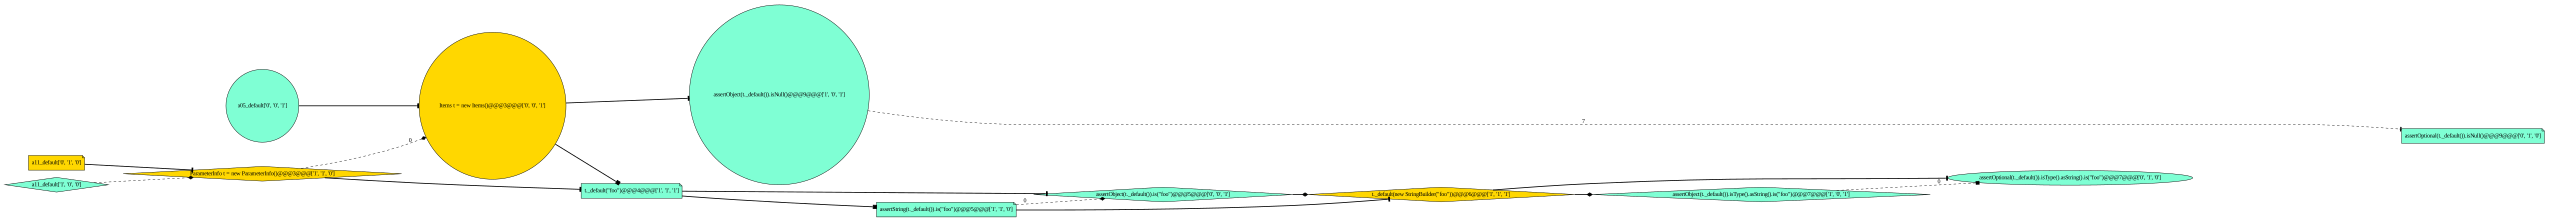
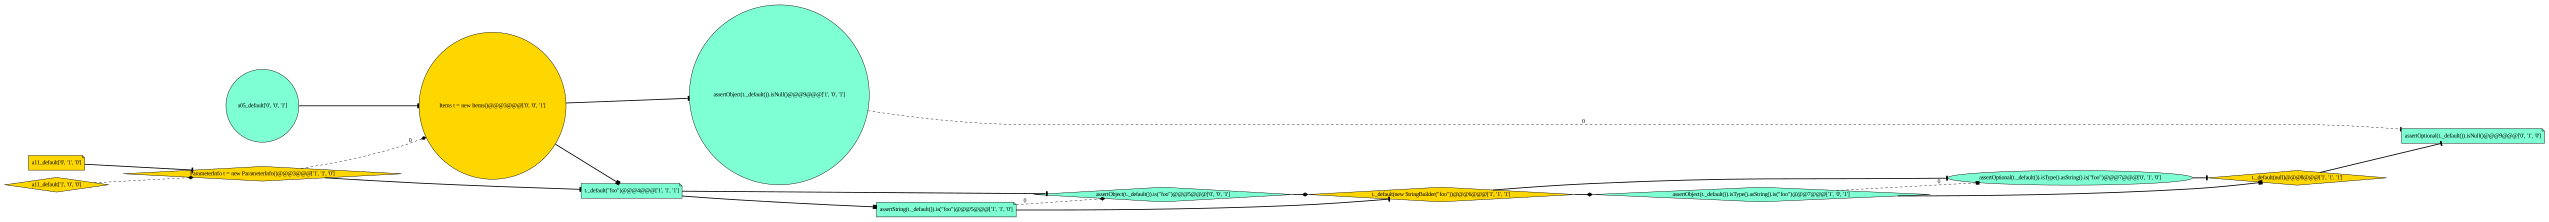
(1583, 121) -> (1583, 121)
none -> (2297, 178)
(57, 185) -> (57, 185)
